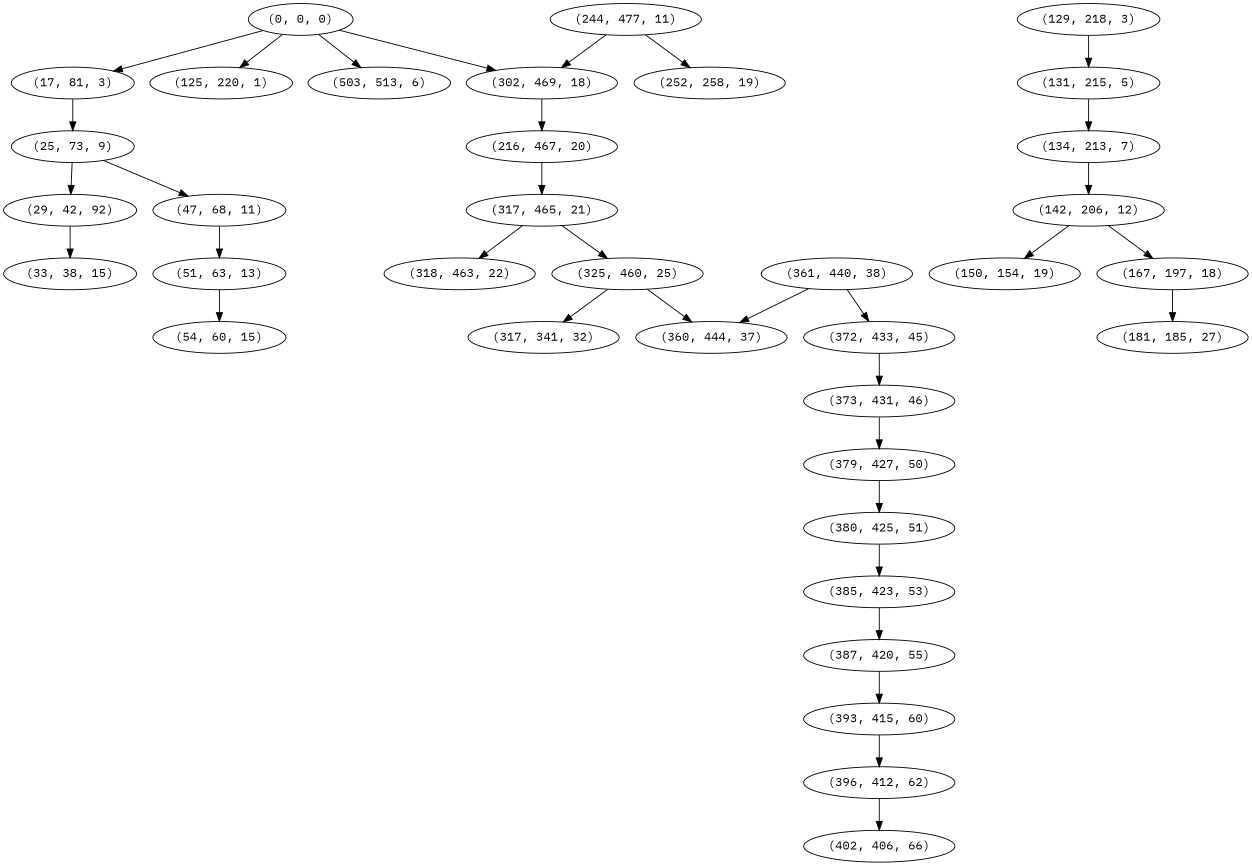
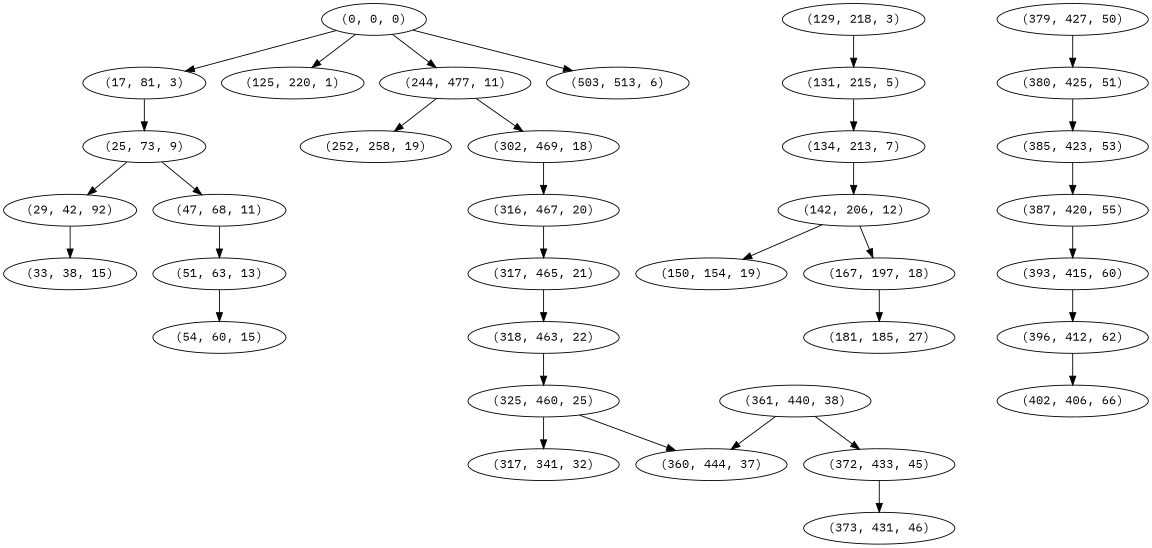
(413, 49) -> (411, 48)
(542, 147) -> (544, 210)
(581, 239) -> (544, 365)
(879, 429) -> none
